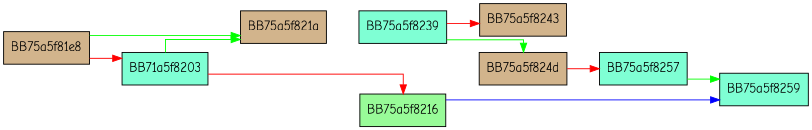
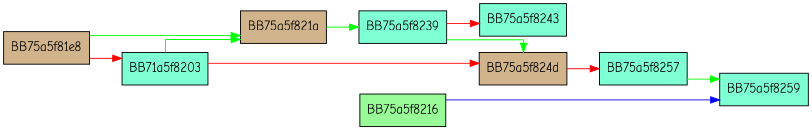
(523, 20) -> (523, 20)
none -> (338, 27)
(311, 74) -> (339, 63)
